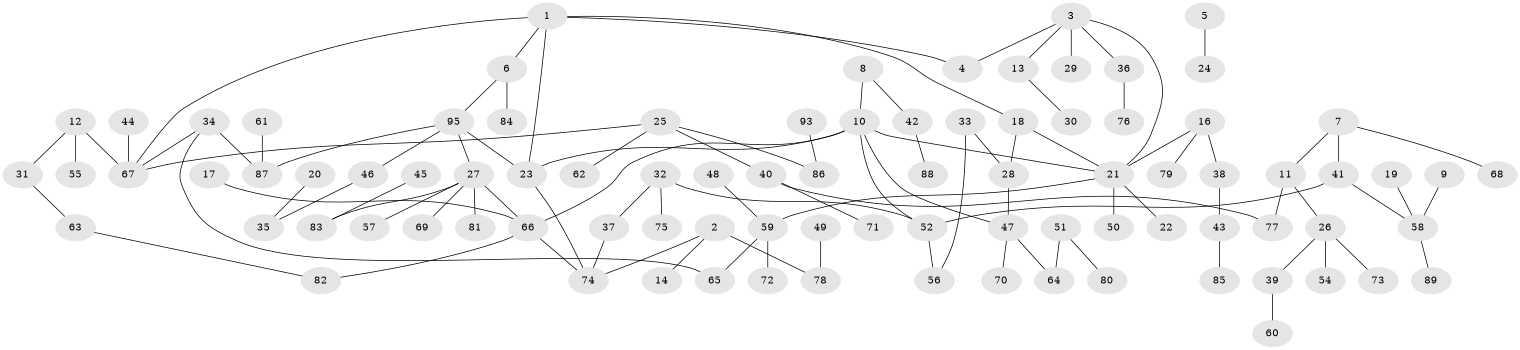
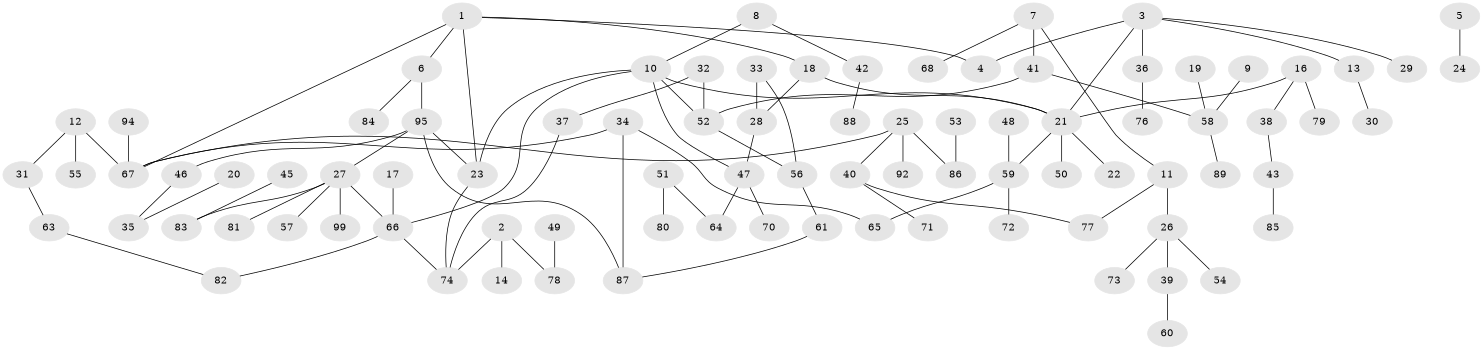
(129, 122) -> (129, 122)
(807, 122) -> (956, 122)
(580, 175) -> (903, 175)
none -> (810, 201)
(422, 228) -> (340, 228)
(662, 228) -> none
